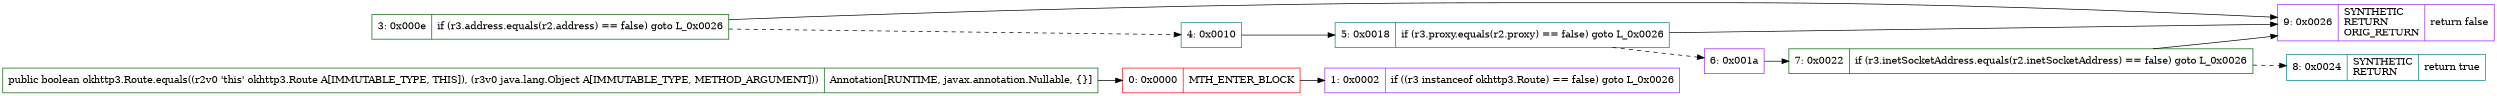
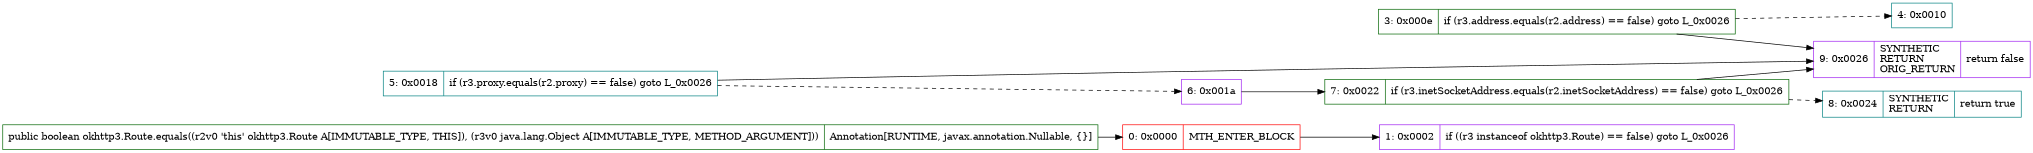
(1285, 35) -> none
